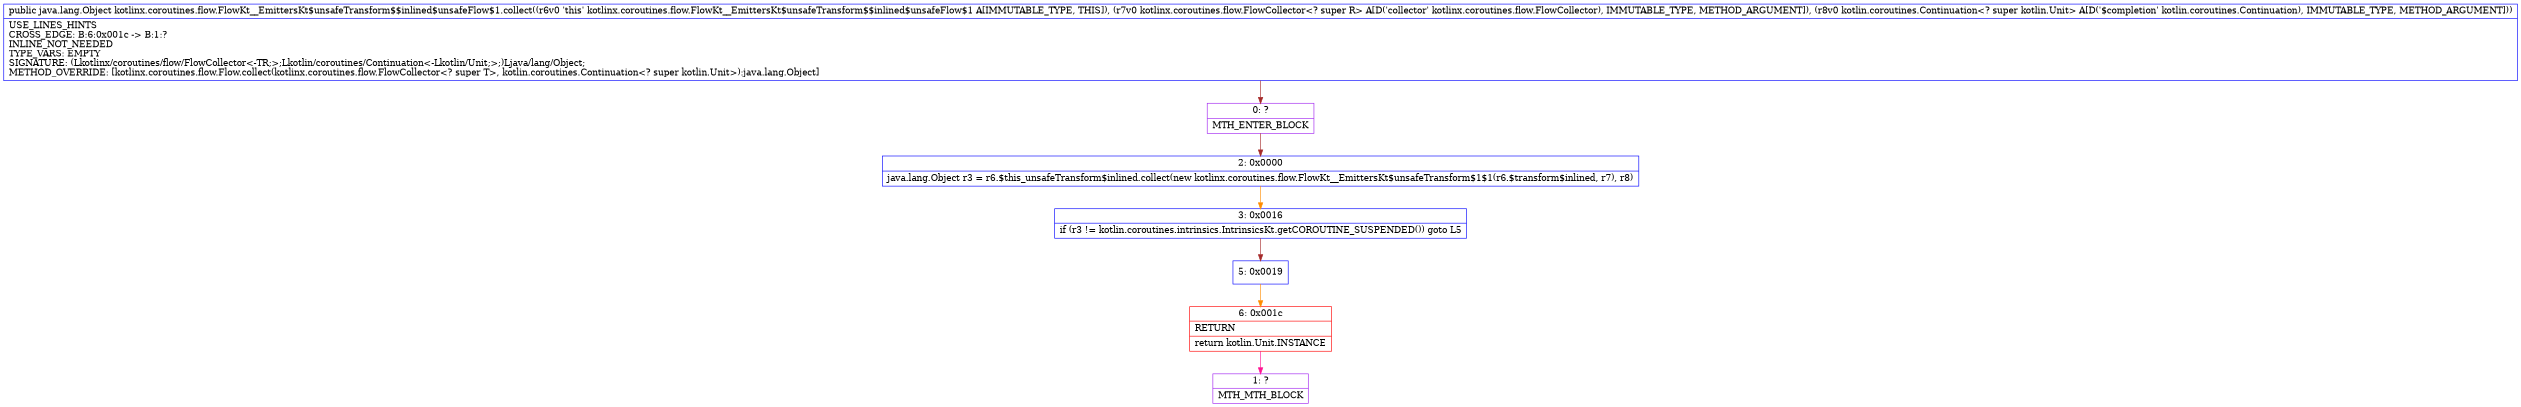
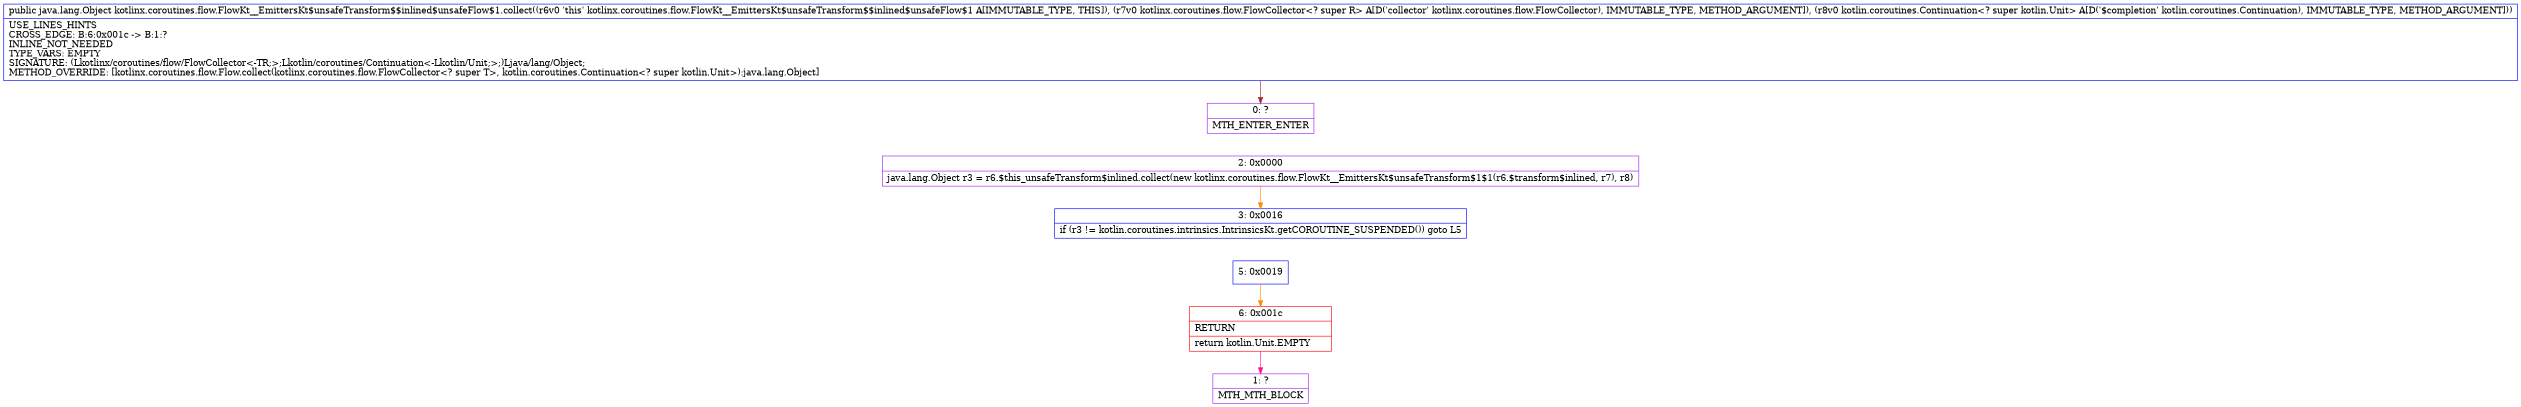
(1261, 126) -> (1261, 126)
(1261, 142) -> none
(1261, 171) -> (1261, 171)
(1261, 246) -> none
(1261, 343) -> (1252, 343)
